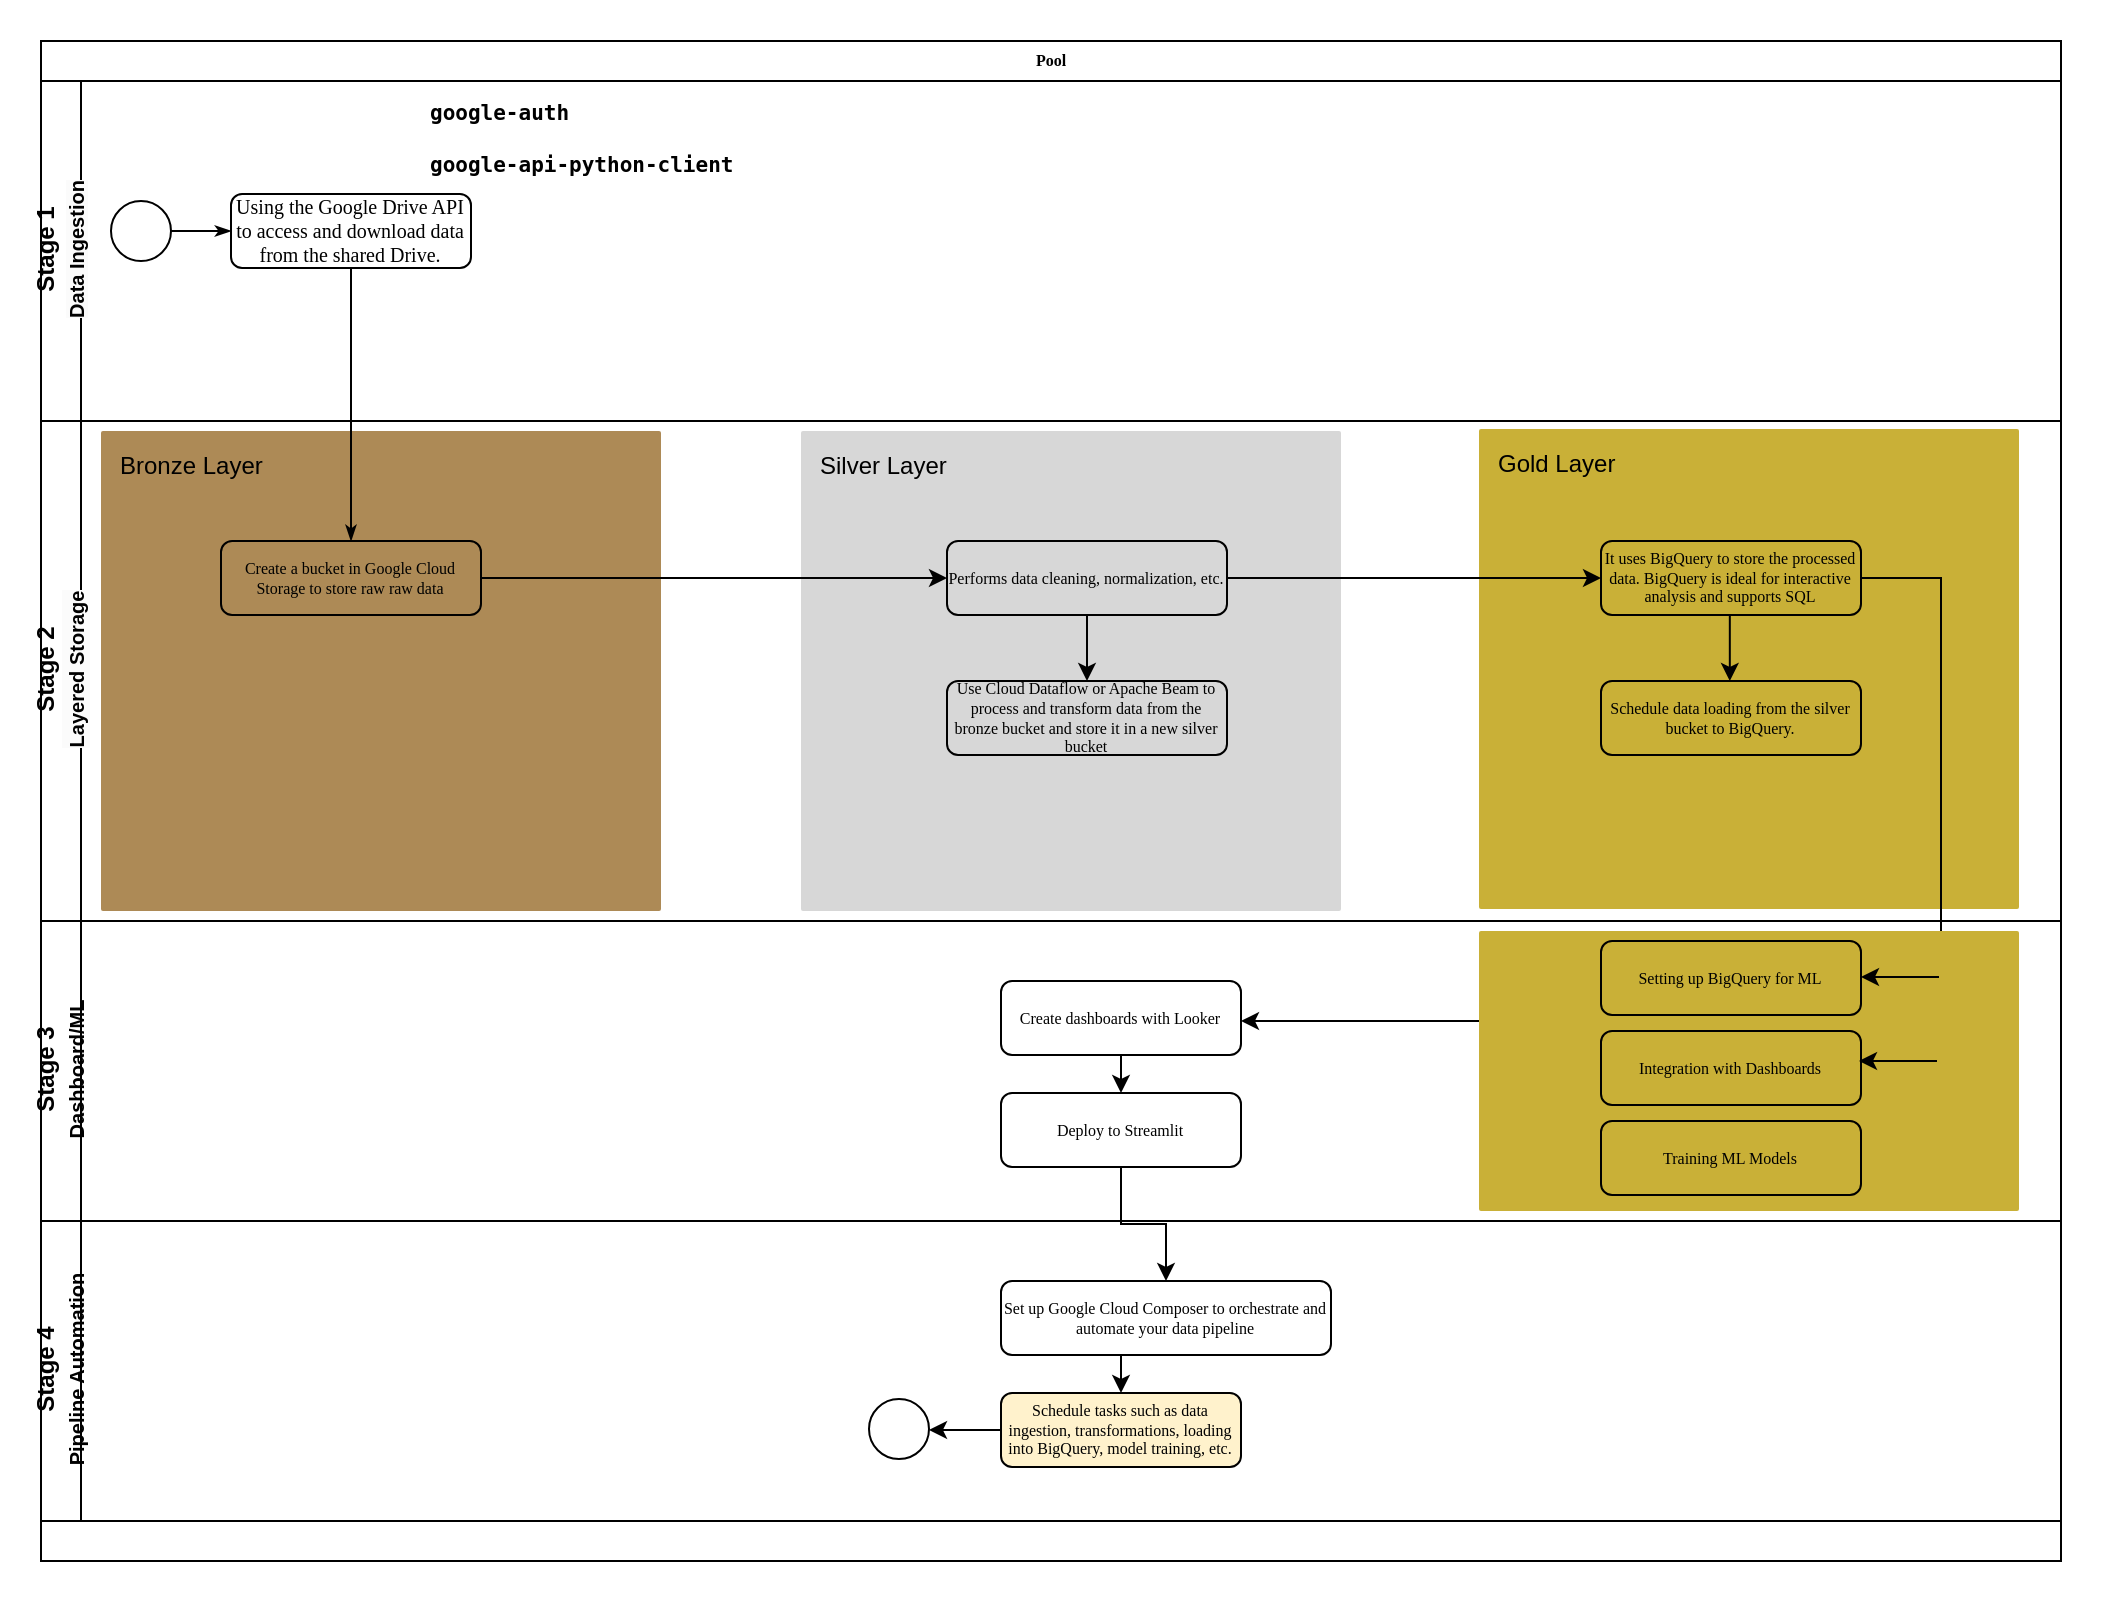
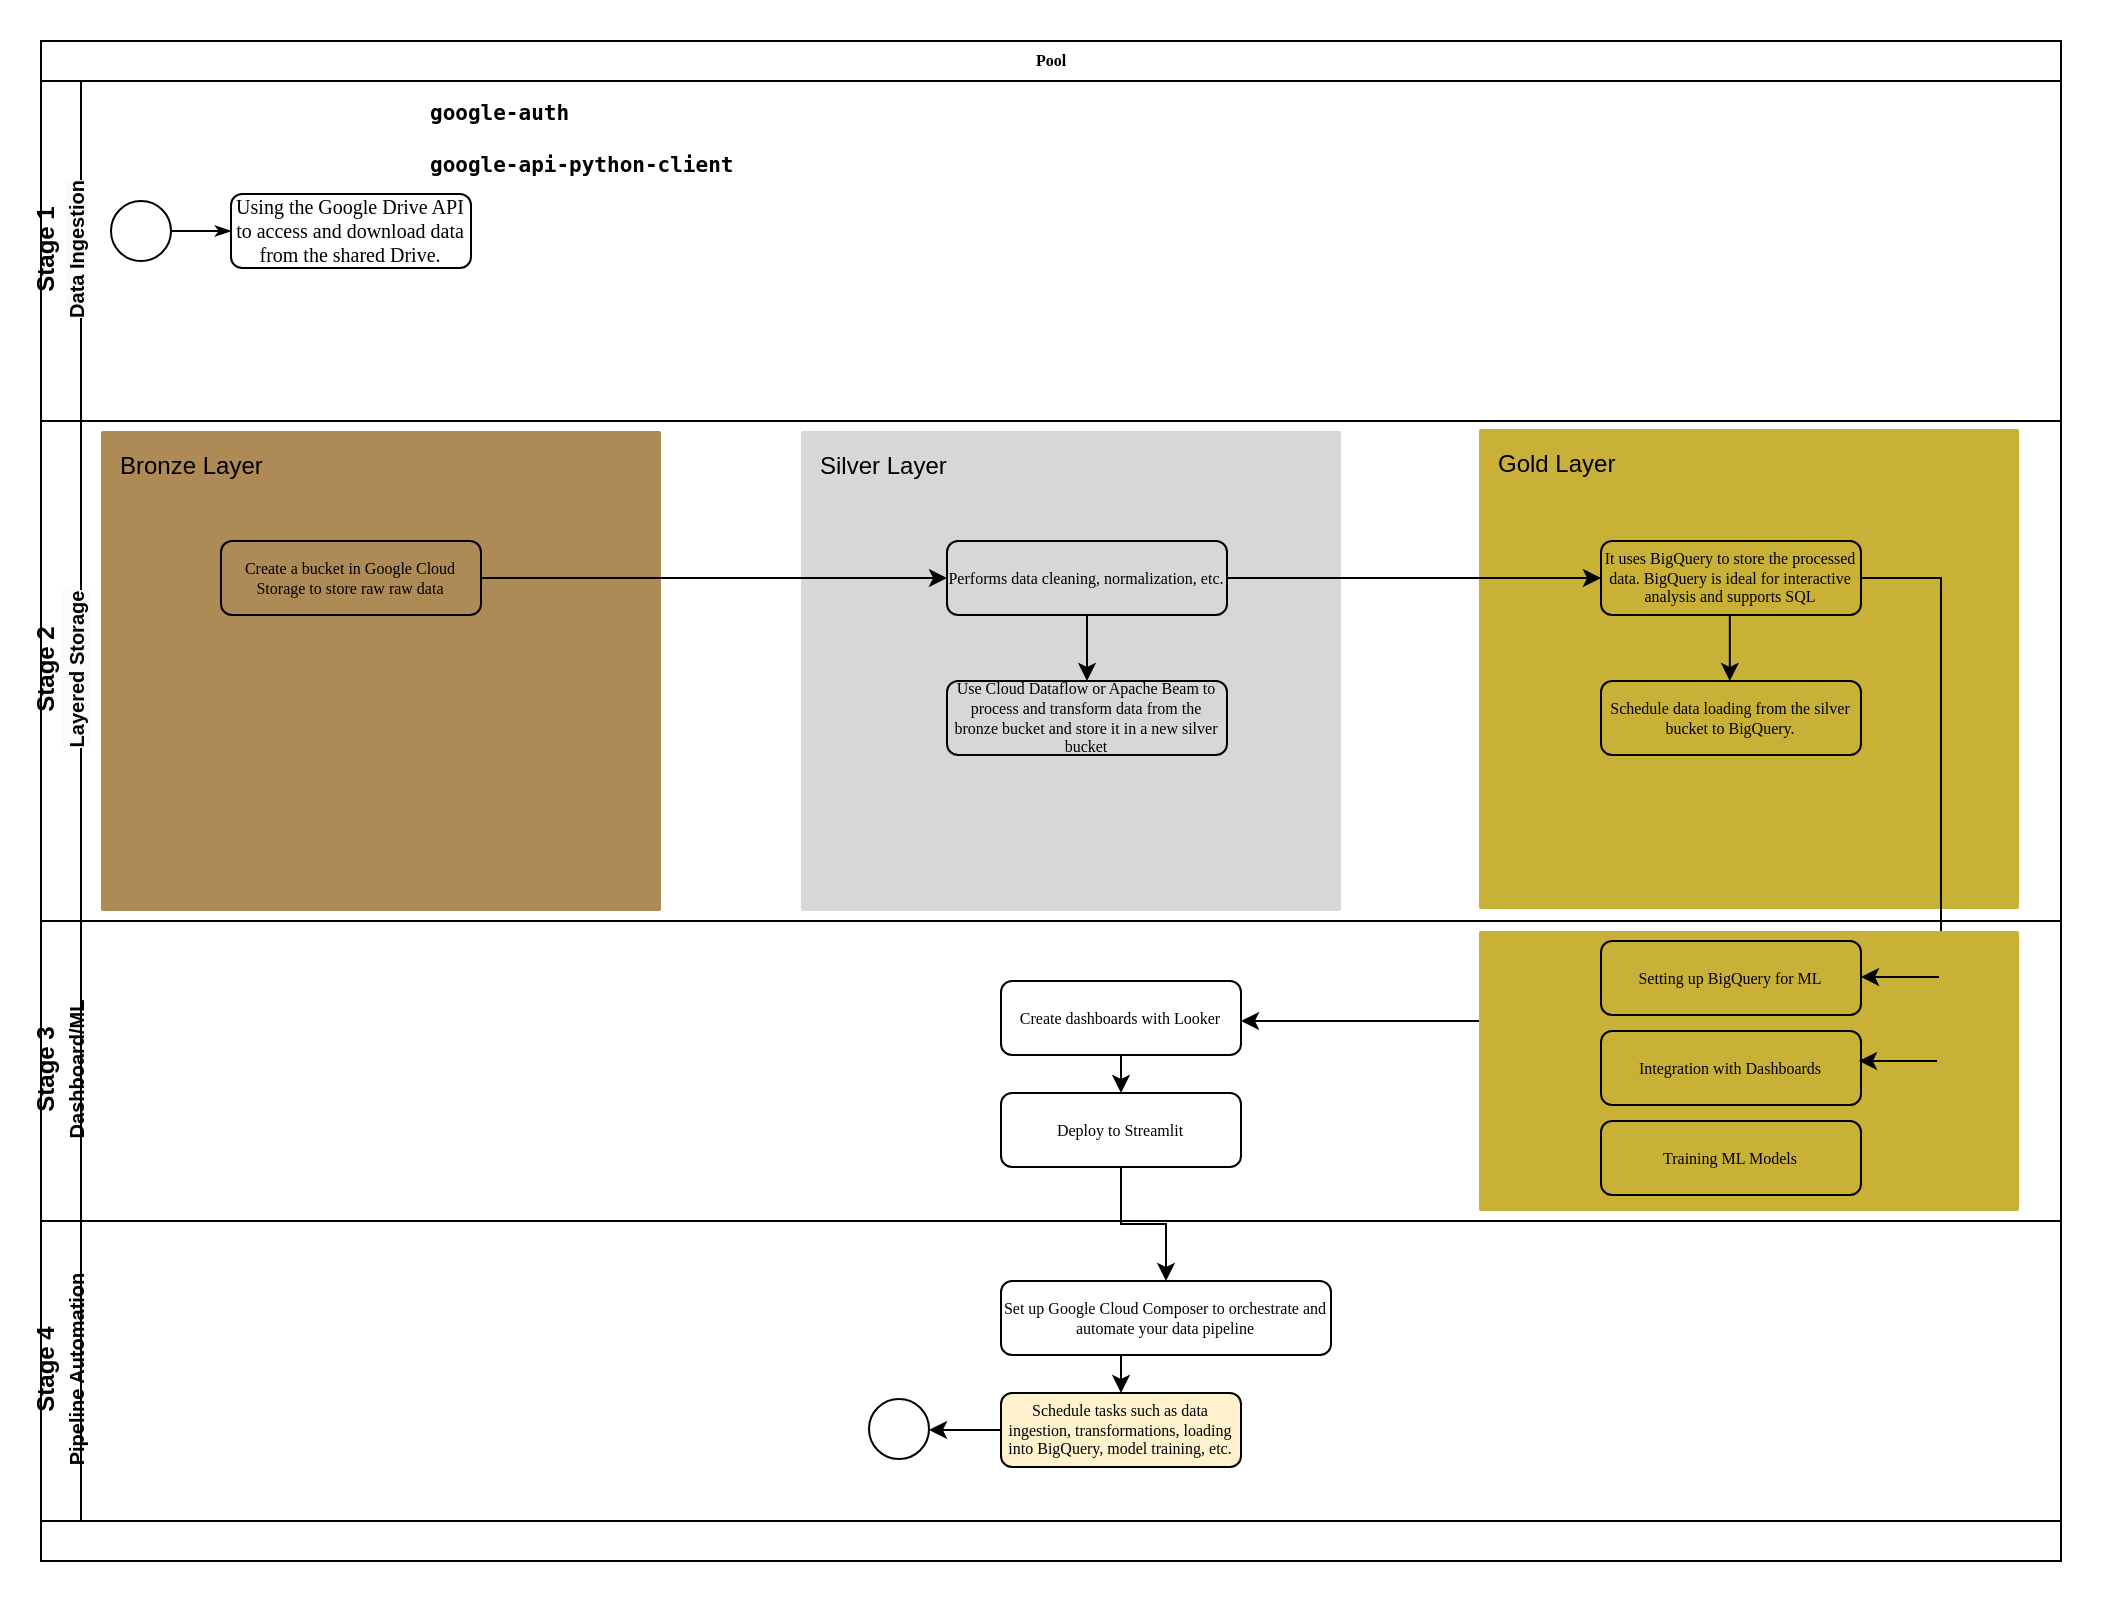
(351, 342) -> none
